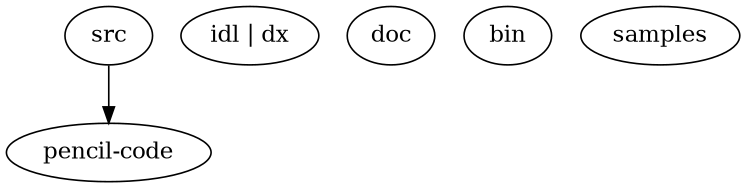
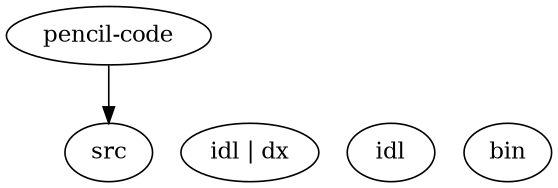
(391, 36) -> (391, 152)
(660, 36) -> none
(109, 86) -> (109, 86)
